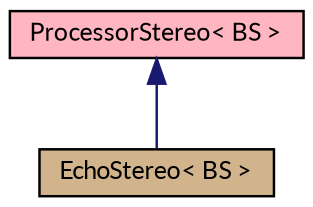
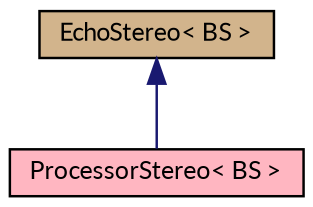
(157, 117) -> (157, 117)
